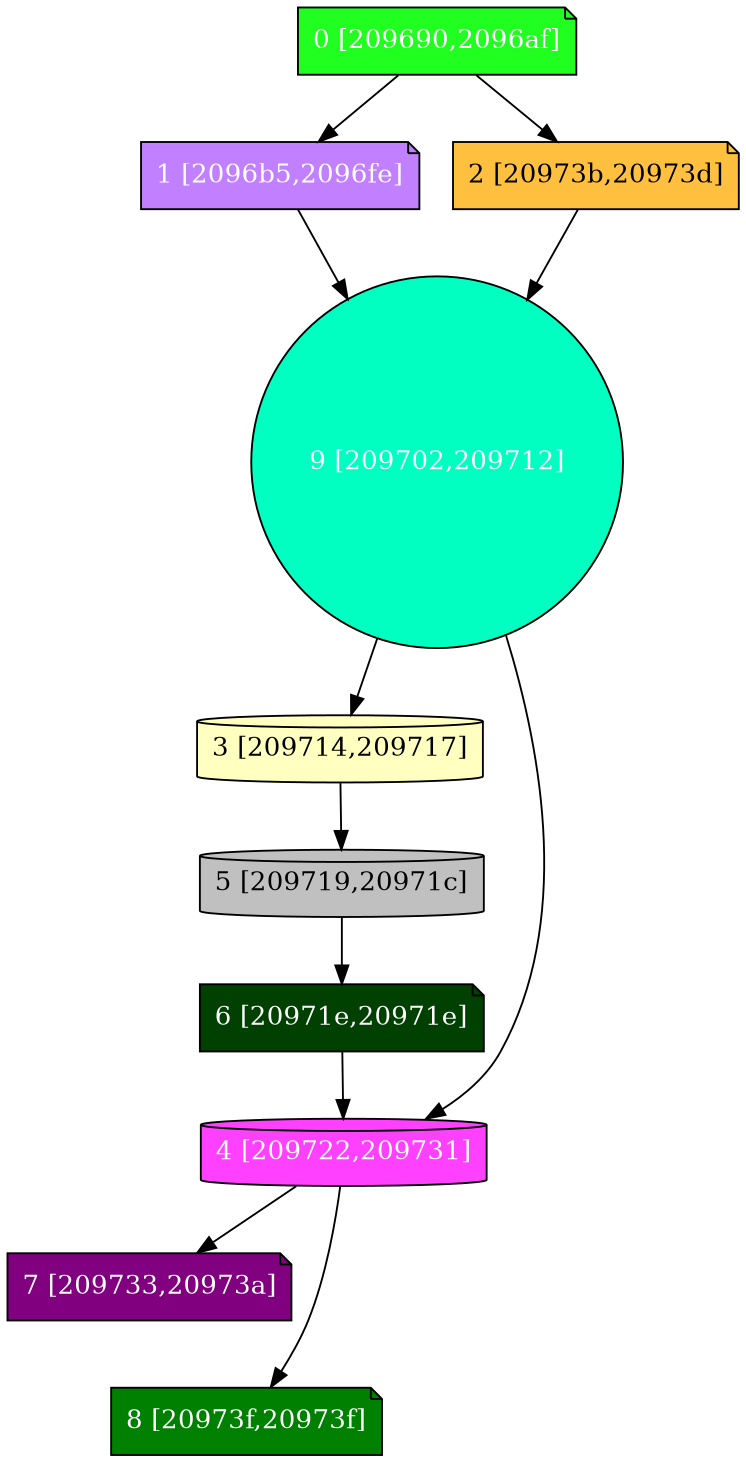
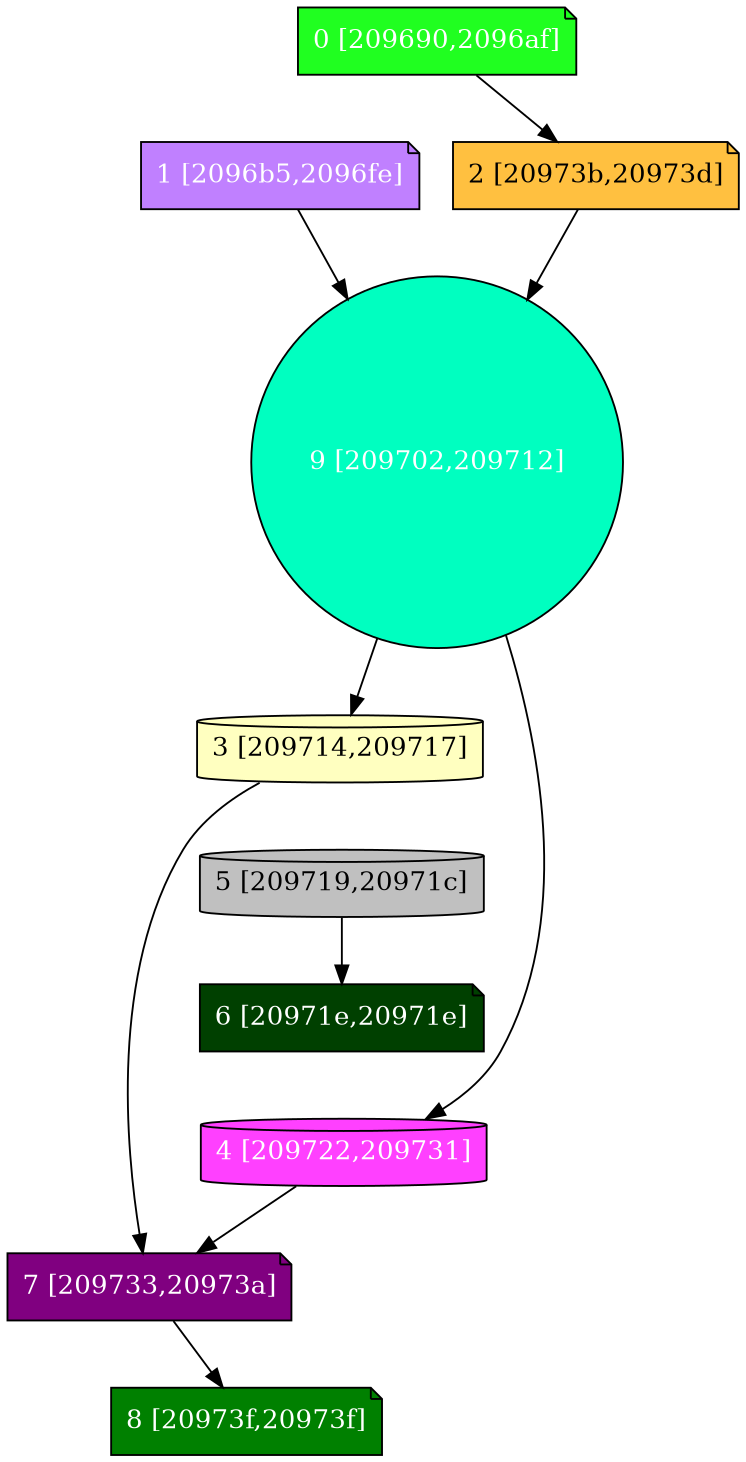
(366, 102) -> none
(341, 807) -> (136, 987)
(343, 1076) -> none
(321, 1282) -> (193, 1347)
